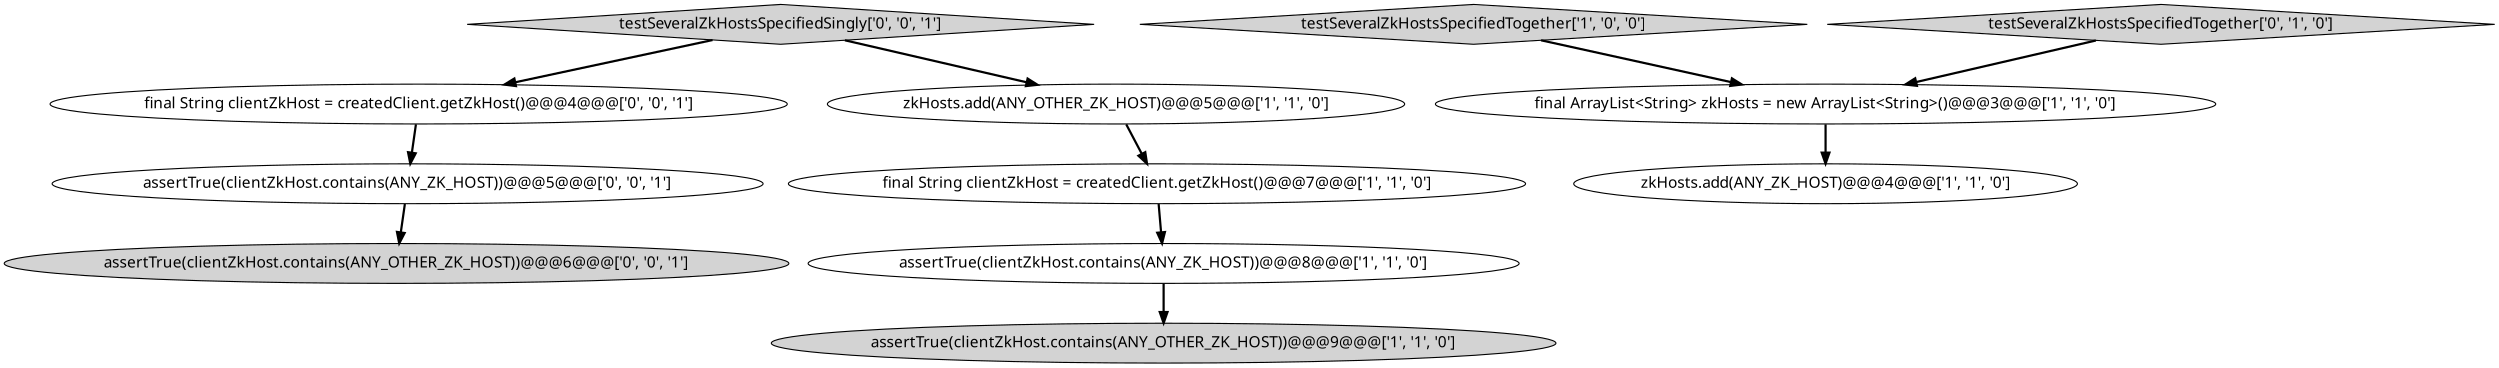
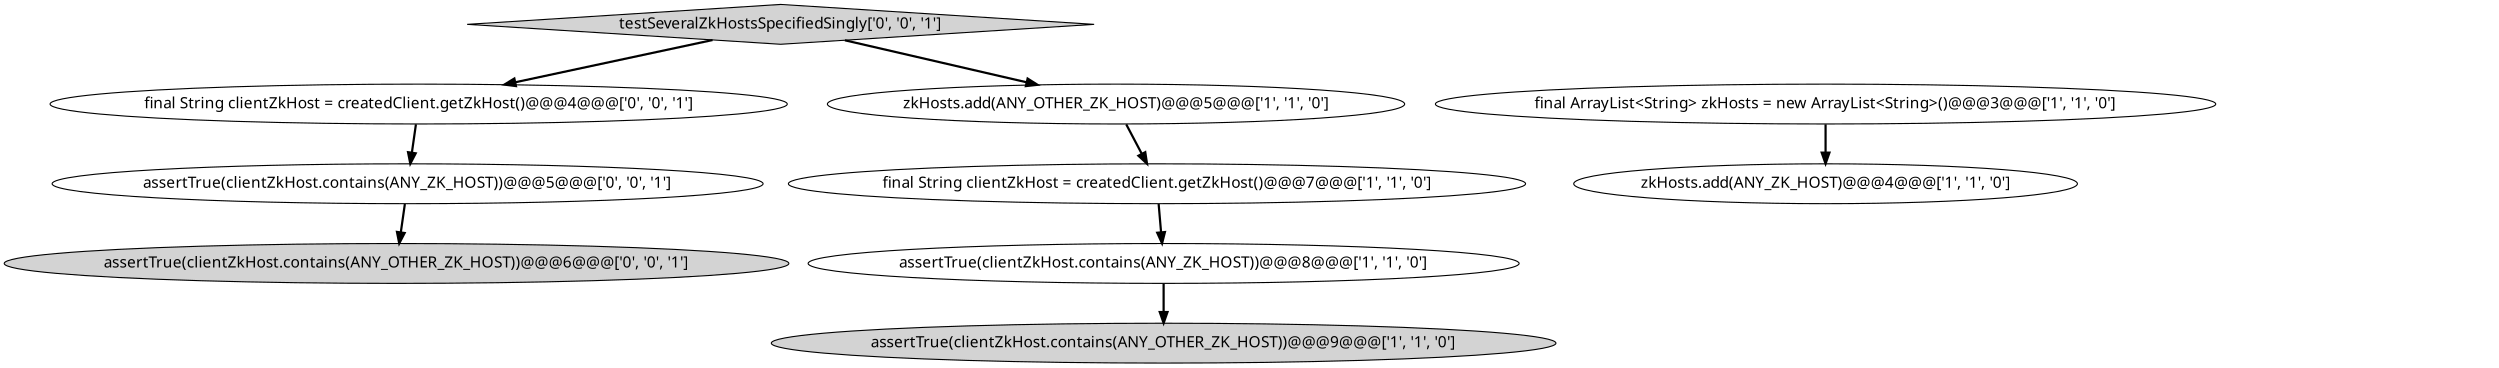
(1474, 24) -> none
(2161, 24) -> none
